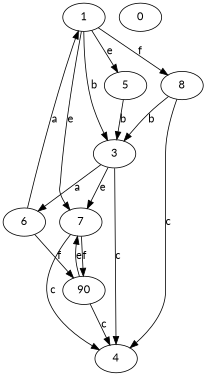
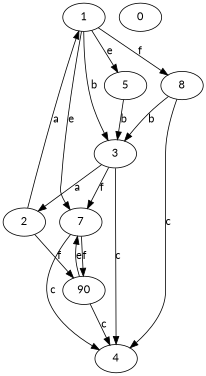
(103, 188) -> (102, 188)
(24, 222) -> (24, 222)
